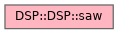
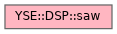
(59, 17) -> (58, 17)
